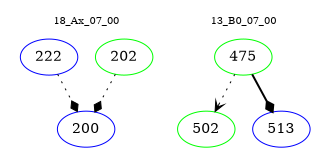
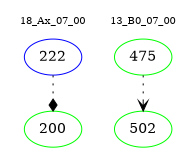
(124, 57) -> none
(86, 129) -> (53, 129)
(281, 129) -> none
